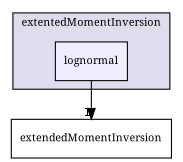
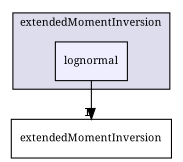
(91, 23) -> (91, 23)
